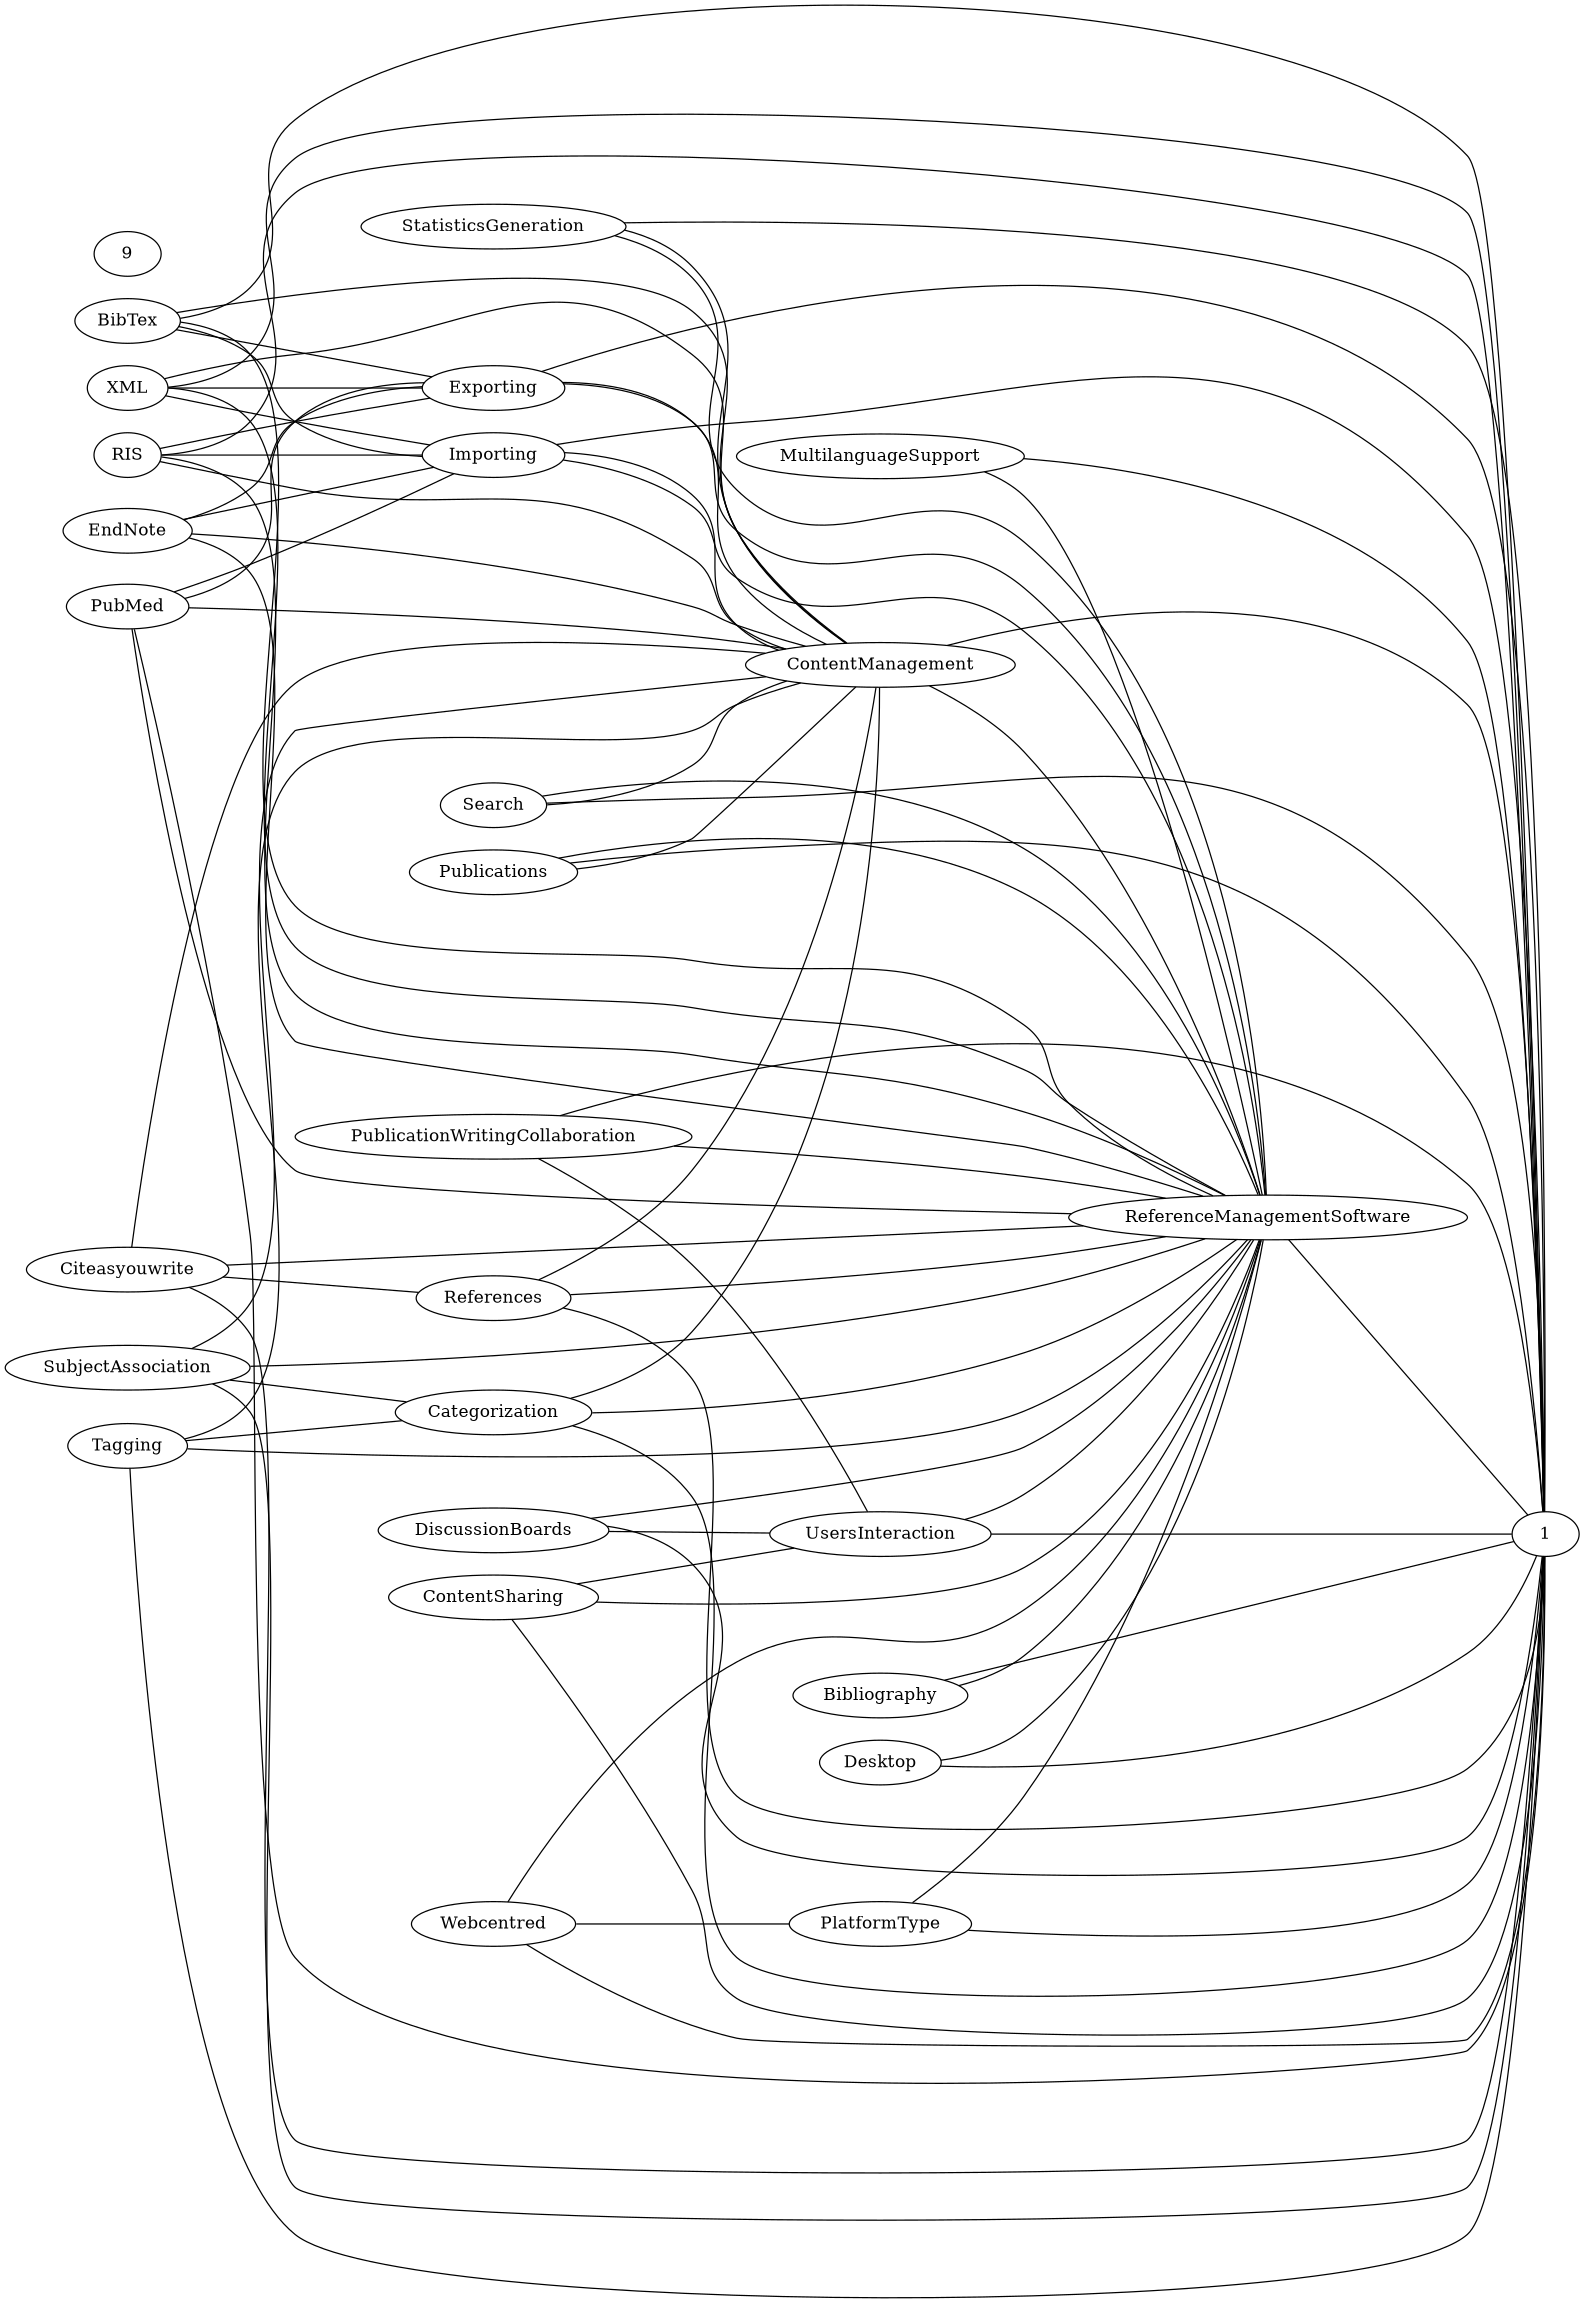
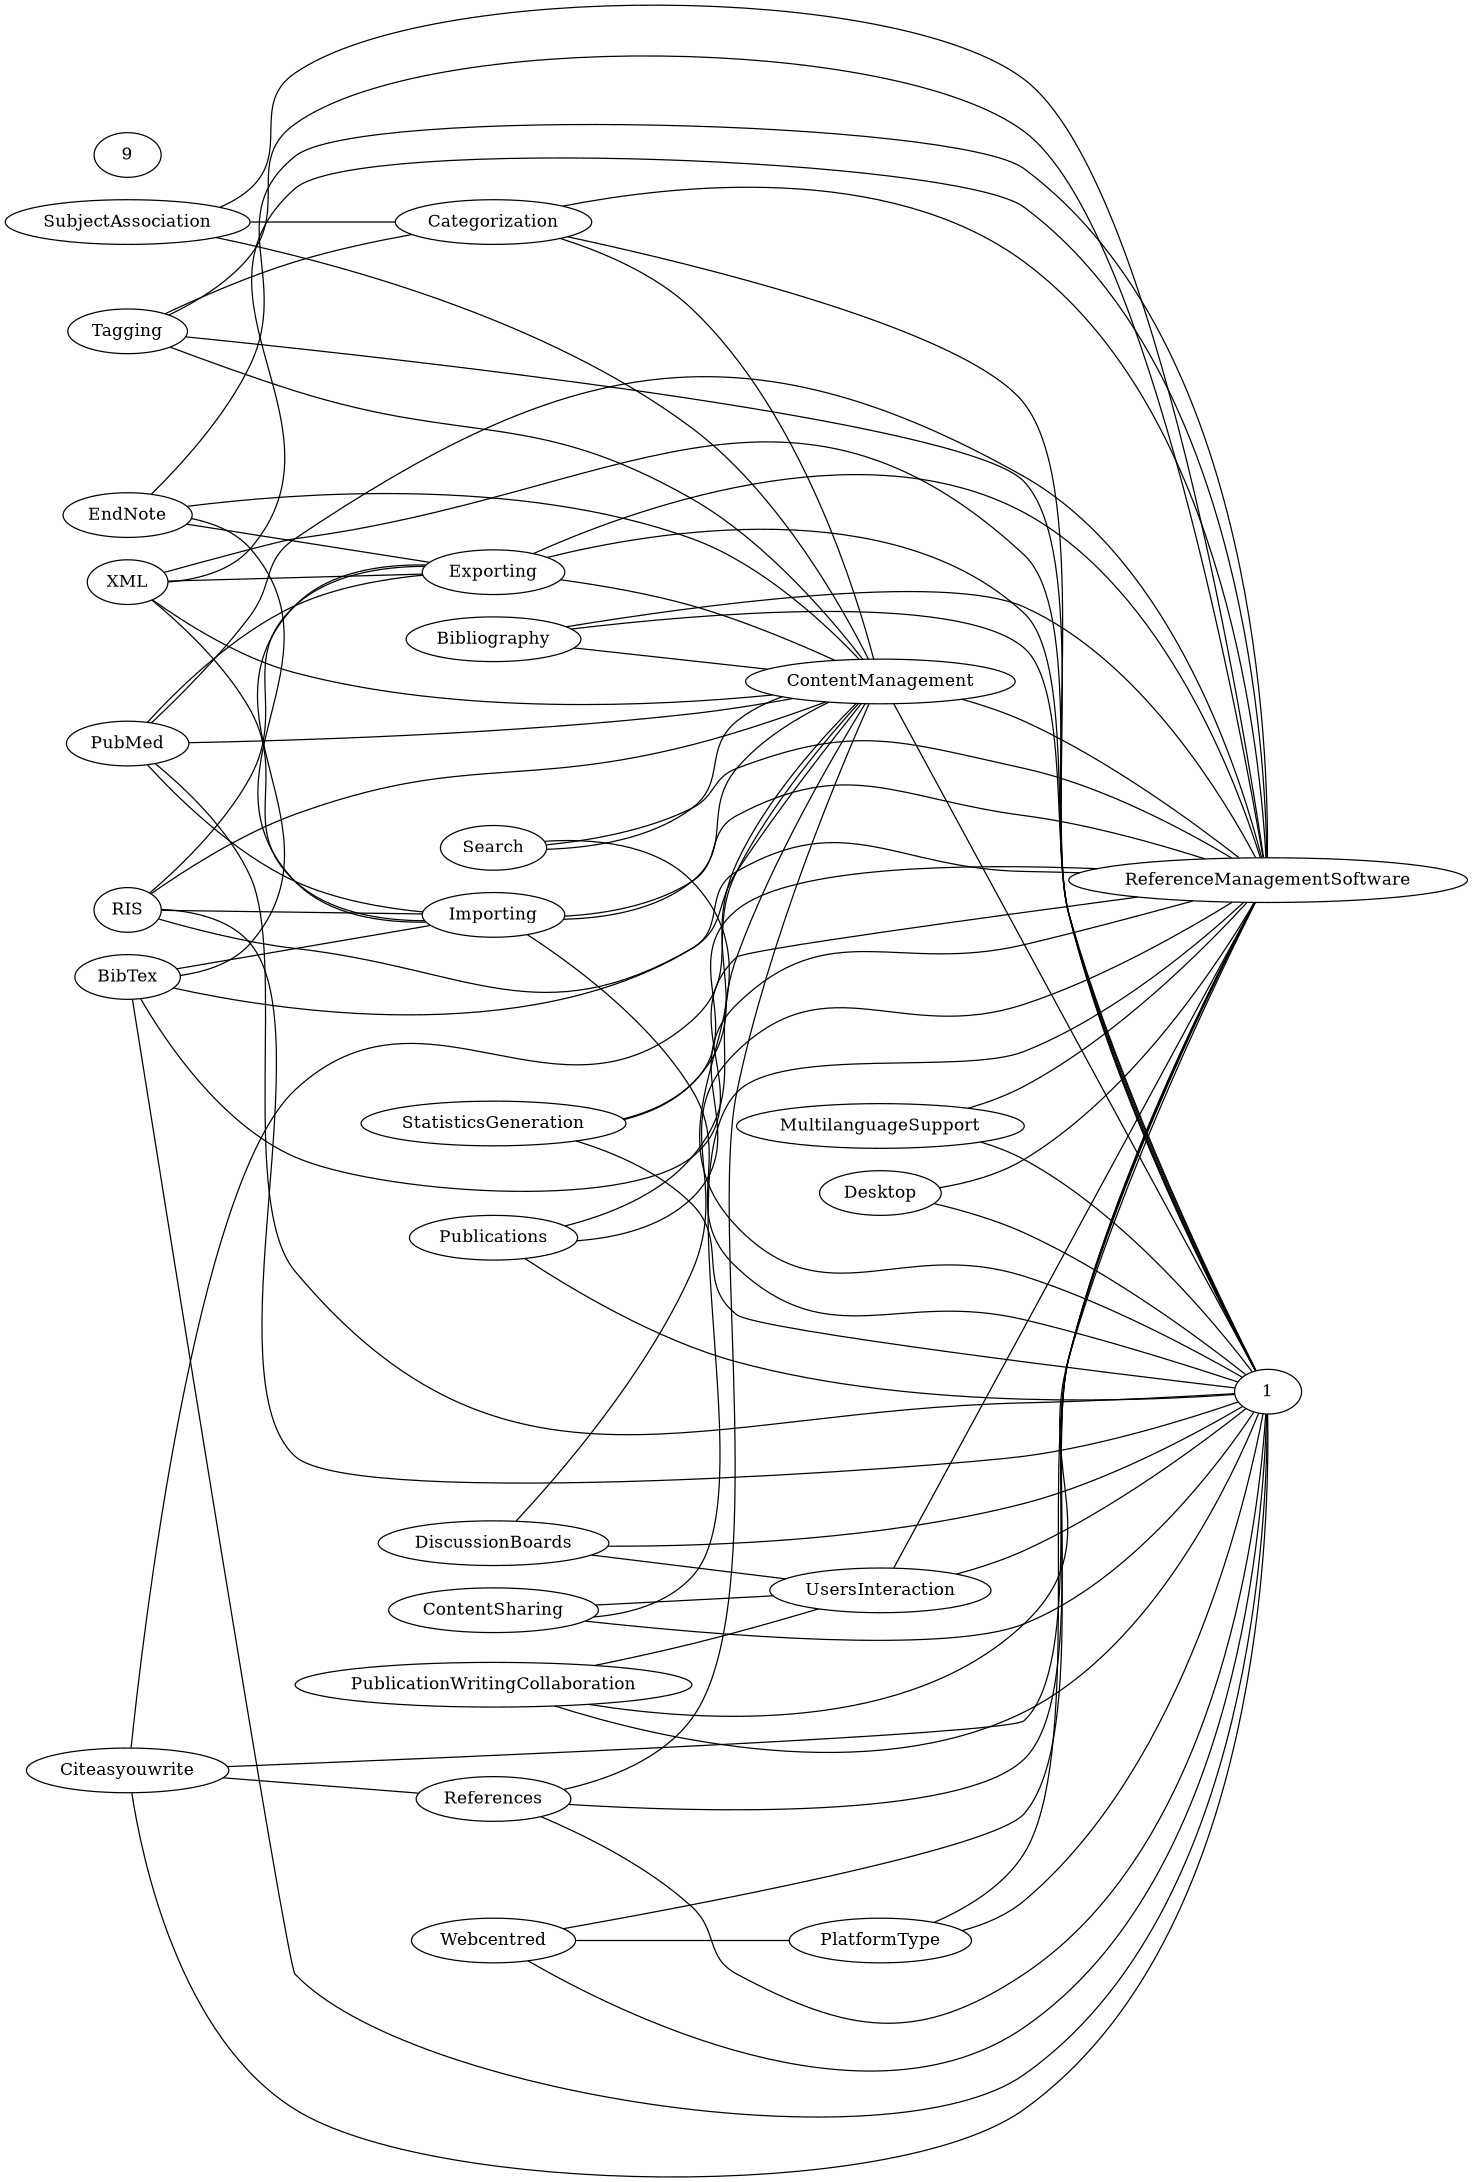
none -> (671, 659)
(1408, 1377) -> none
(786, 2219) -> none
